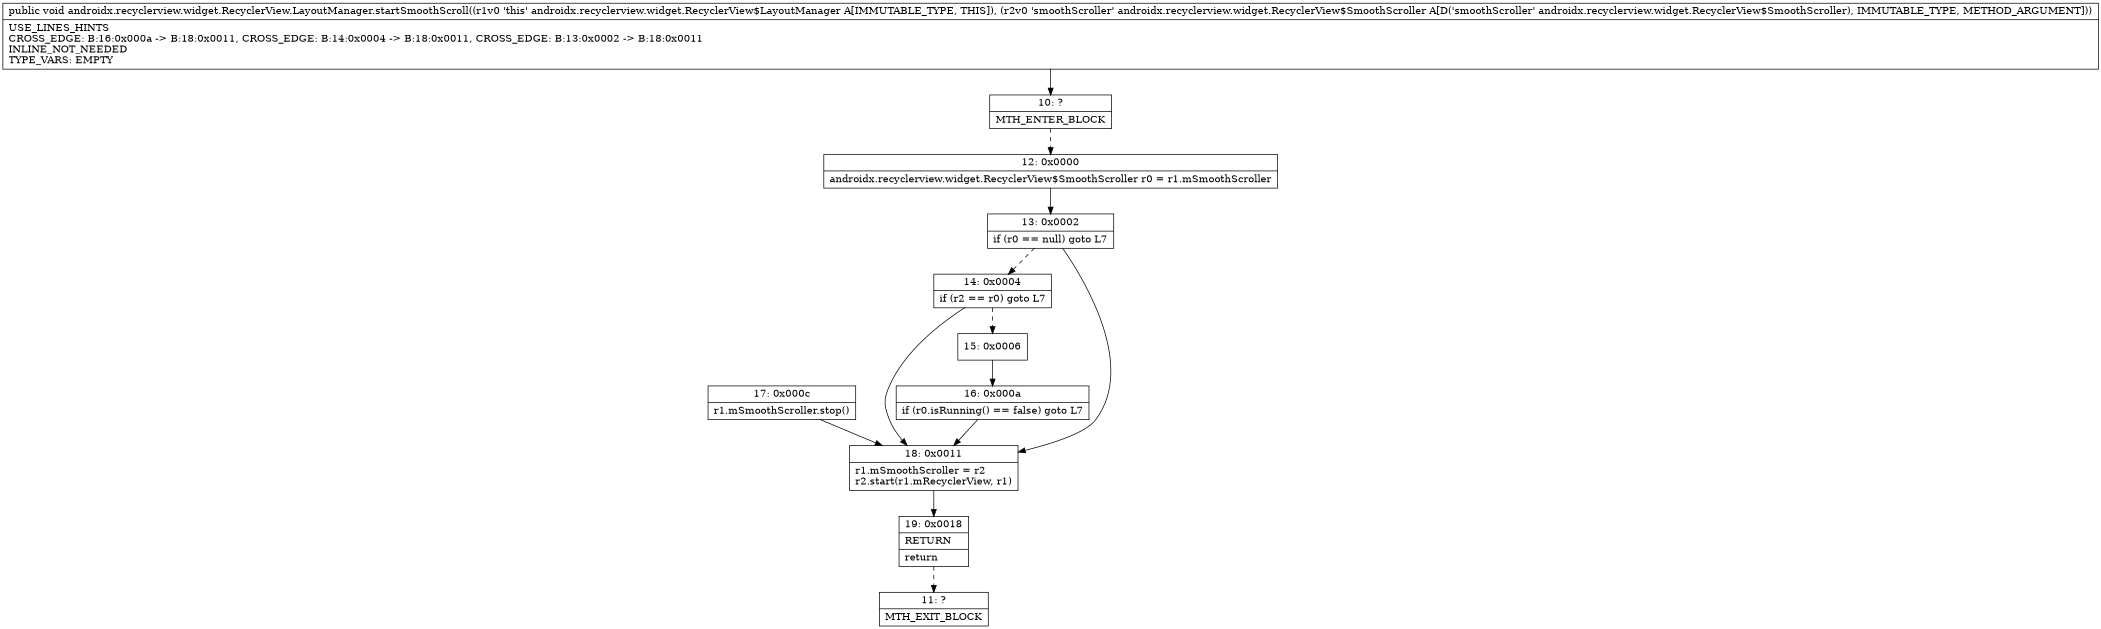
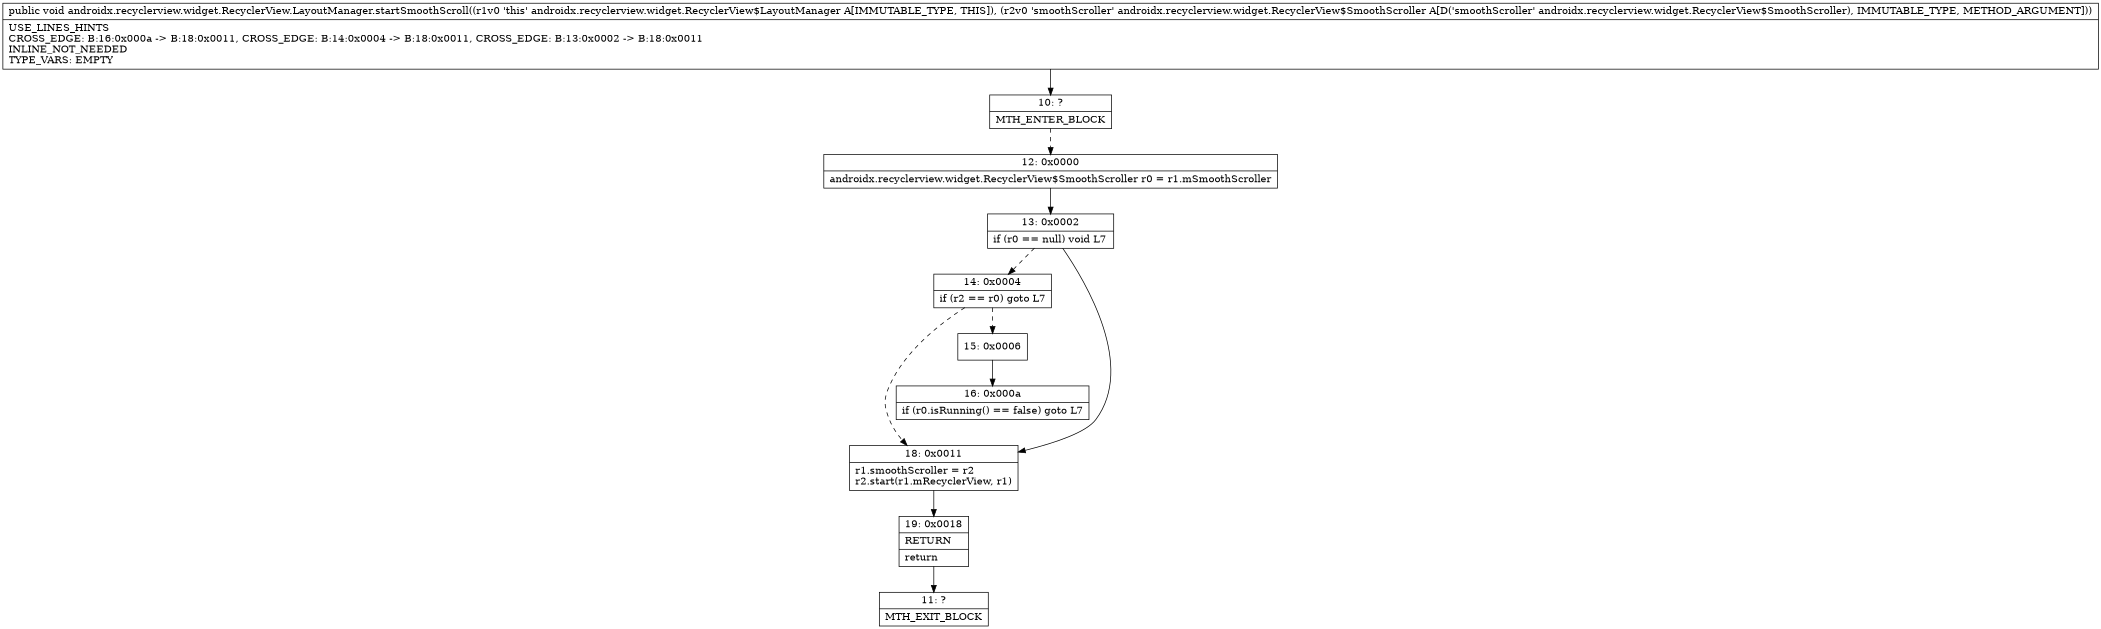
(1051, 239) -> (1050, 239)
(902, 364) -> (902, 364)
(782, 403) -> none
(968, 430) -> none
(921, 471) -> (915, 471)
(934, 576) -> (934, 576)
